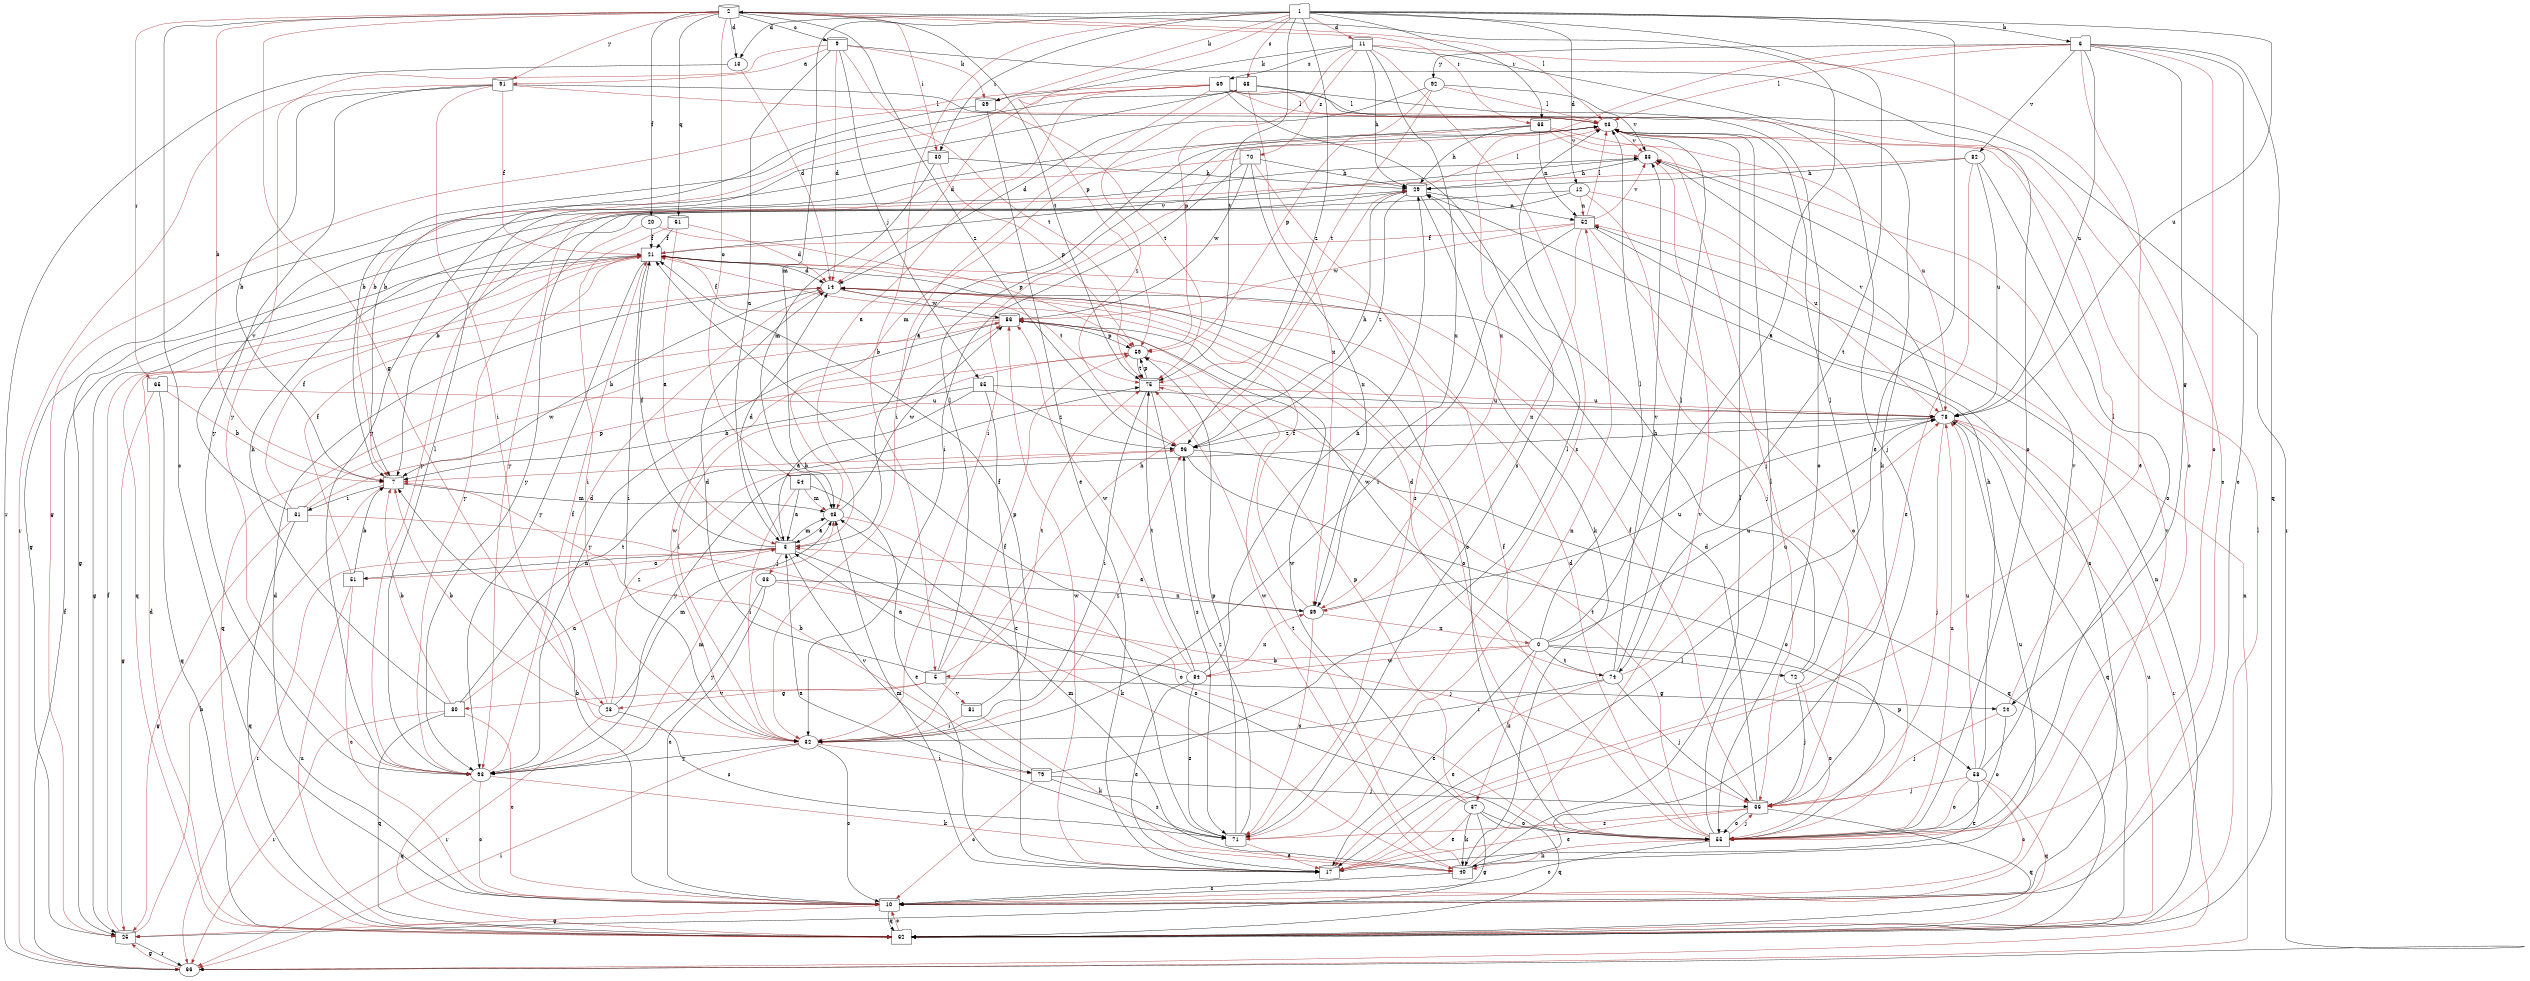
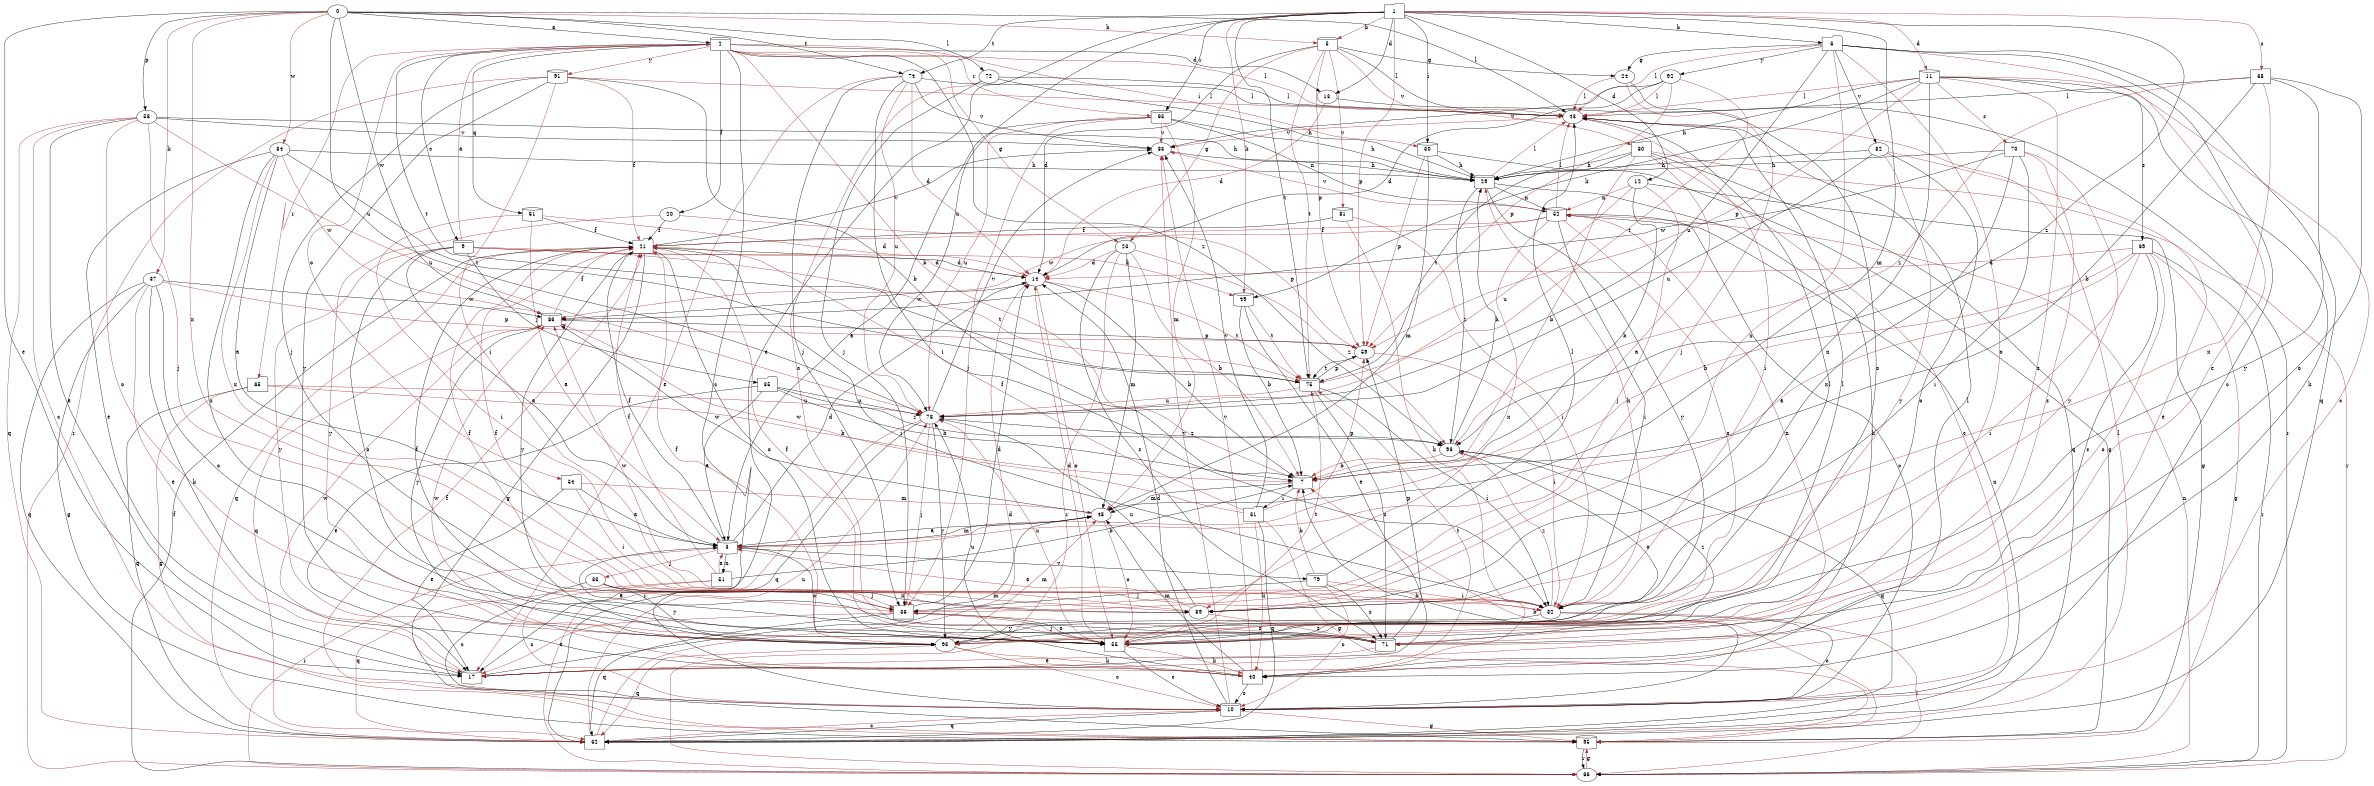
(674, 79) -> (501, 57)
(986, 105) -> (1243, 300)
(1410, 116) -> (1753, 97)
(1424, 628) -> (450, 488)
(923, 758) -> (1432, 595)
(302, 759) -> (358, 661)
(1758, 807) -> (904, 612)
(1463, 872) -> (1252, 677)
(126, 937) -> (1587, 742)
